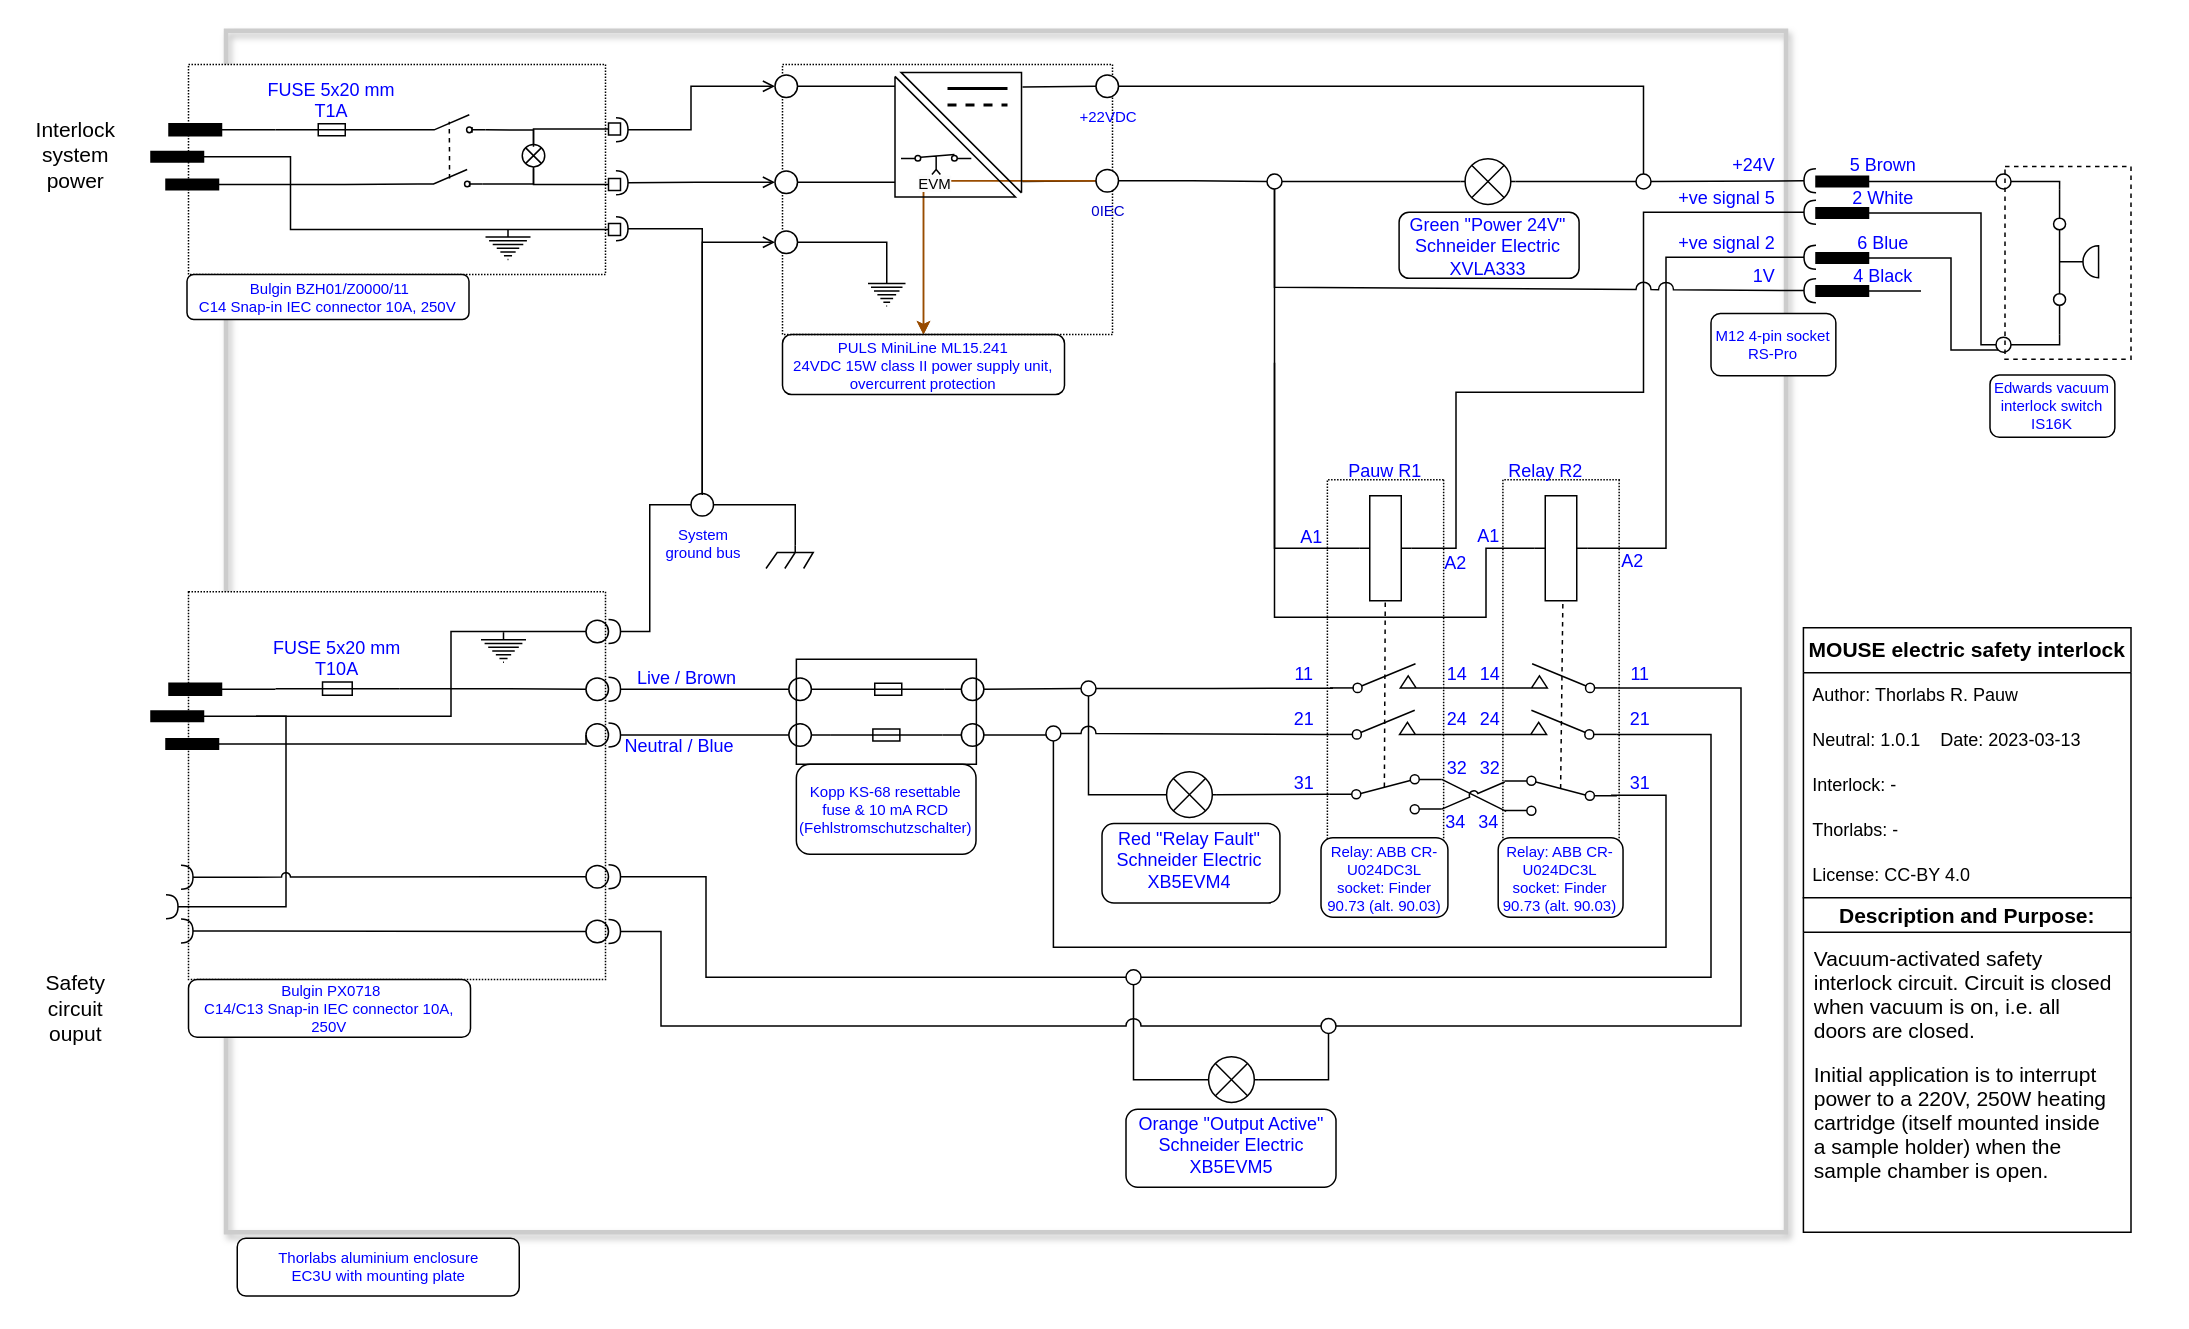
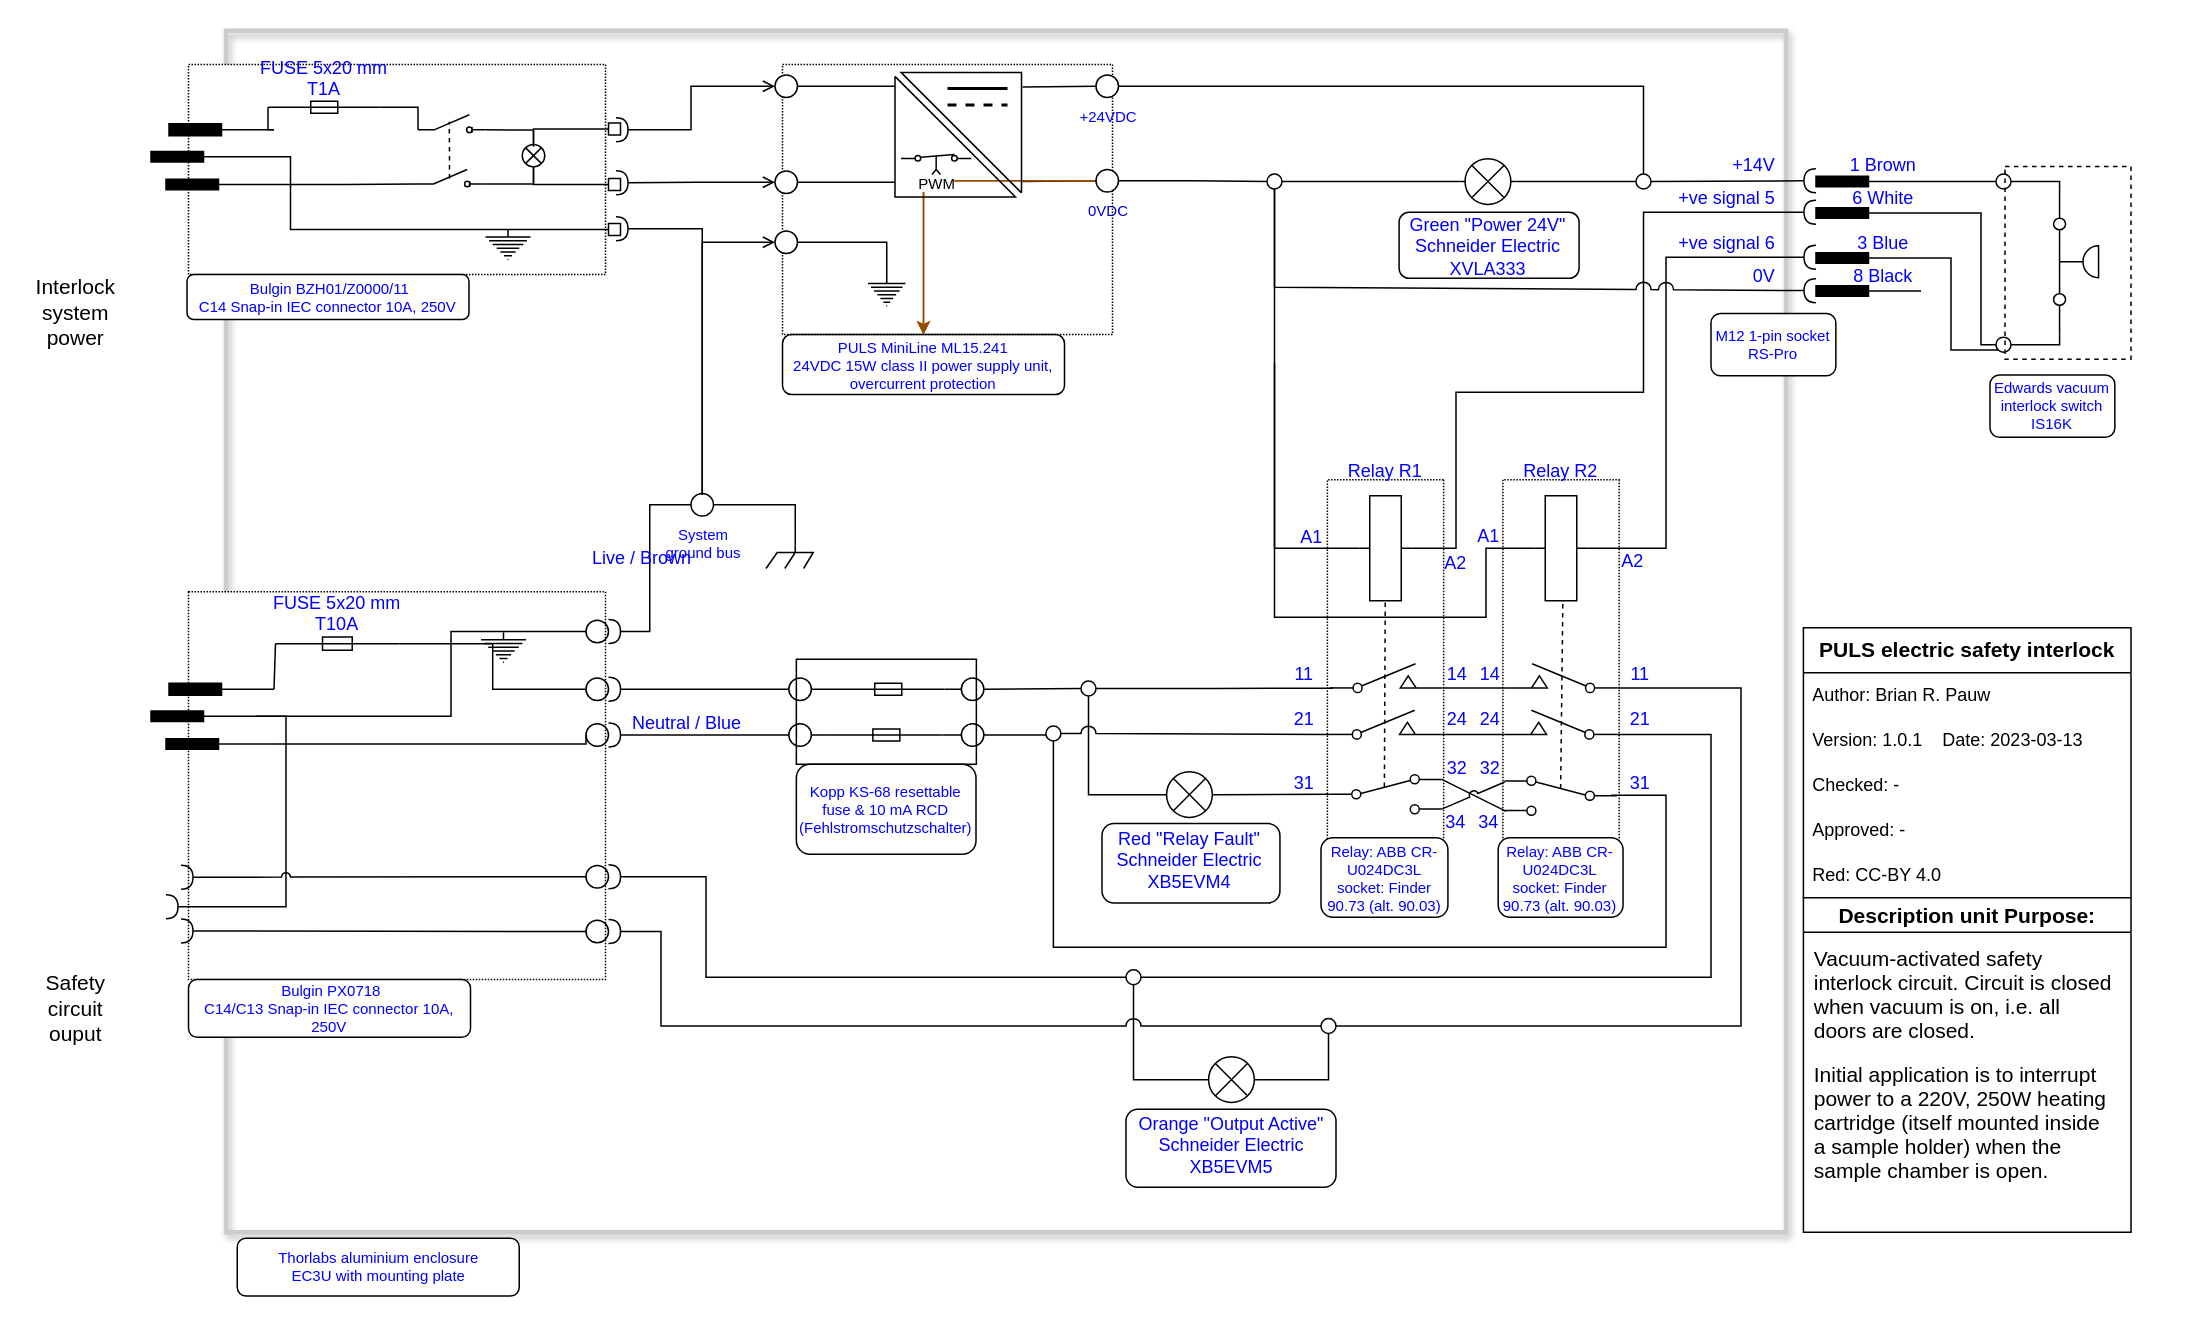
(1109, 118) -> (1109, 118)
(332, 121) -> (324, 98)
(76, 155) -> (76, 312)
(1755, 166) -> (1755, 166)
(1883, 166) -> (1883, 166)
(931, 185) -> (931, 185)
(1883, 199) -> (1883, 199)
(1109, 212) -> (1109, 212)
(1724, 244) -> (1724, 244)
(1883, 244) -> (1883, 244)
(1765, 277) -> (1765, 277)
(1883, 277) -> (1883, 277)
(1773, 344) -> (1773, 344)
(1546, 471) -> (1561, 471)
(1385, 472) -> (1385, 472)
(1967, 650) -> (1967, 650)
(687, 678) -> (642, 558)
(337, 679) -> (337, 634)
(1920, 695) -> (1905, 695)
(1963, 740) -> (1963, 740)
(680, 746) -> (687, 724)
(1866, 785) -> (1858, 785)
(1861, 830) -> (1864, 830)
(1892, 875) -> (1874, 875)
(1967, 916) -> (1967, 916)
